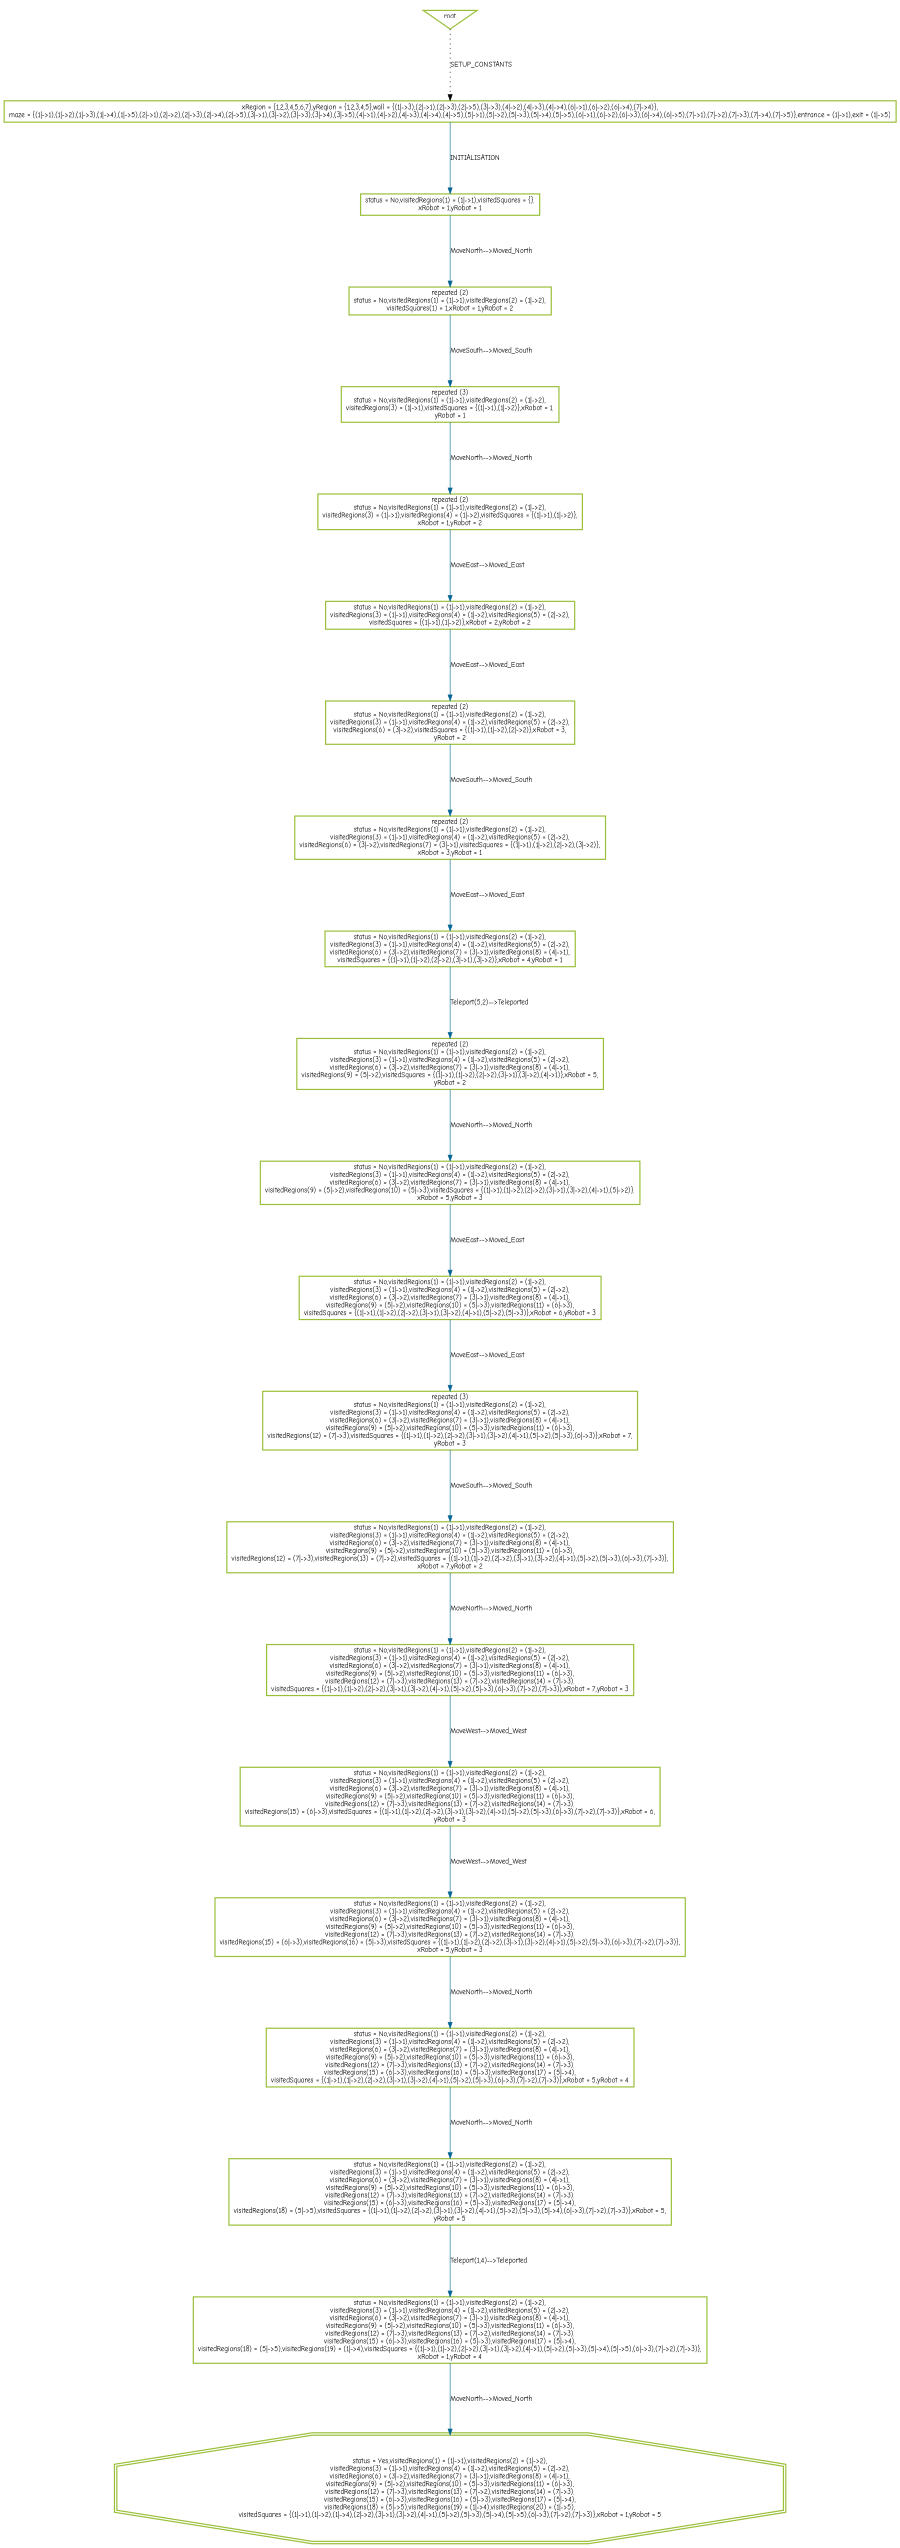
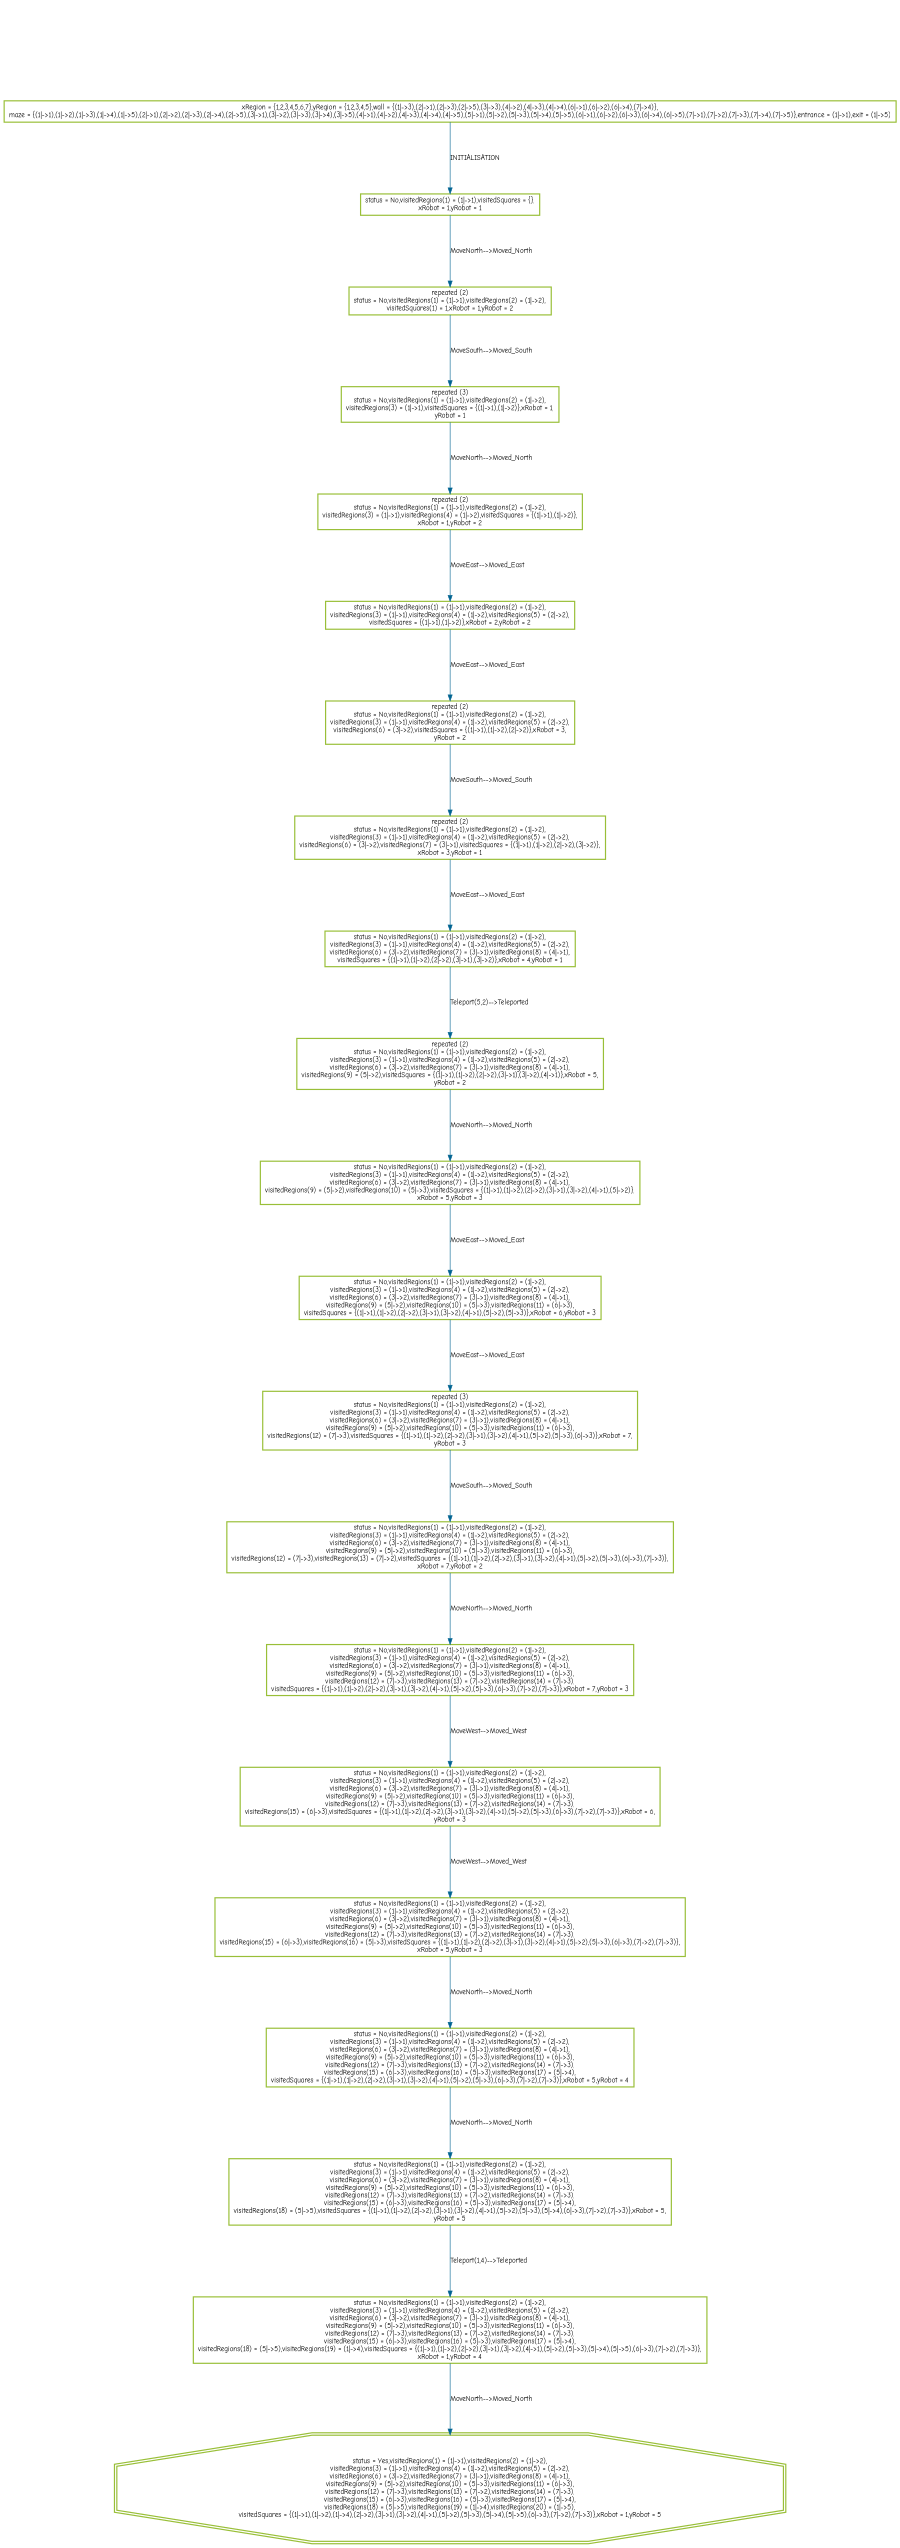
(450, 17) -> none
